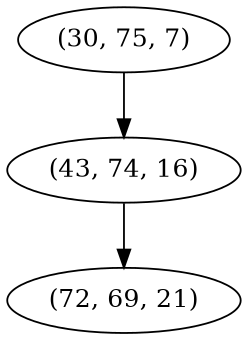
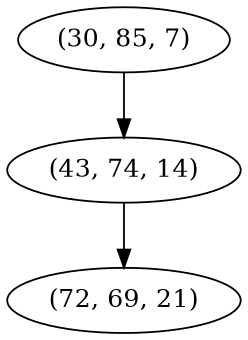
(124, 40) -> (124, 40)
(124, 170) -> (124, 170)
